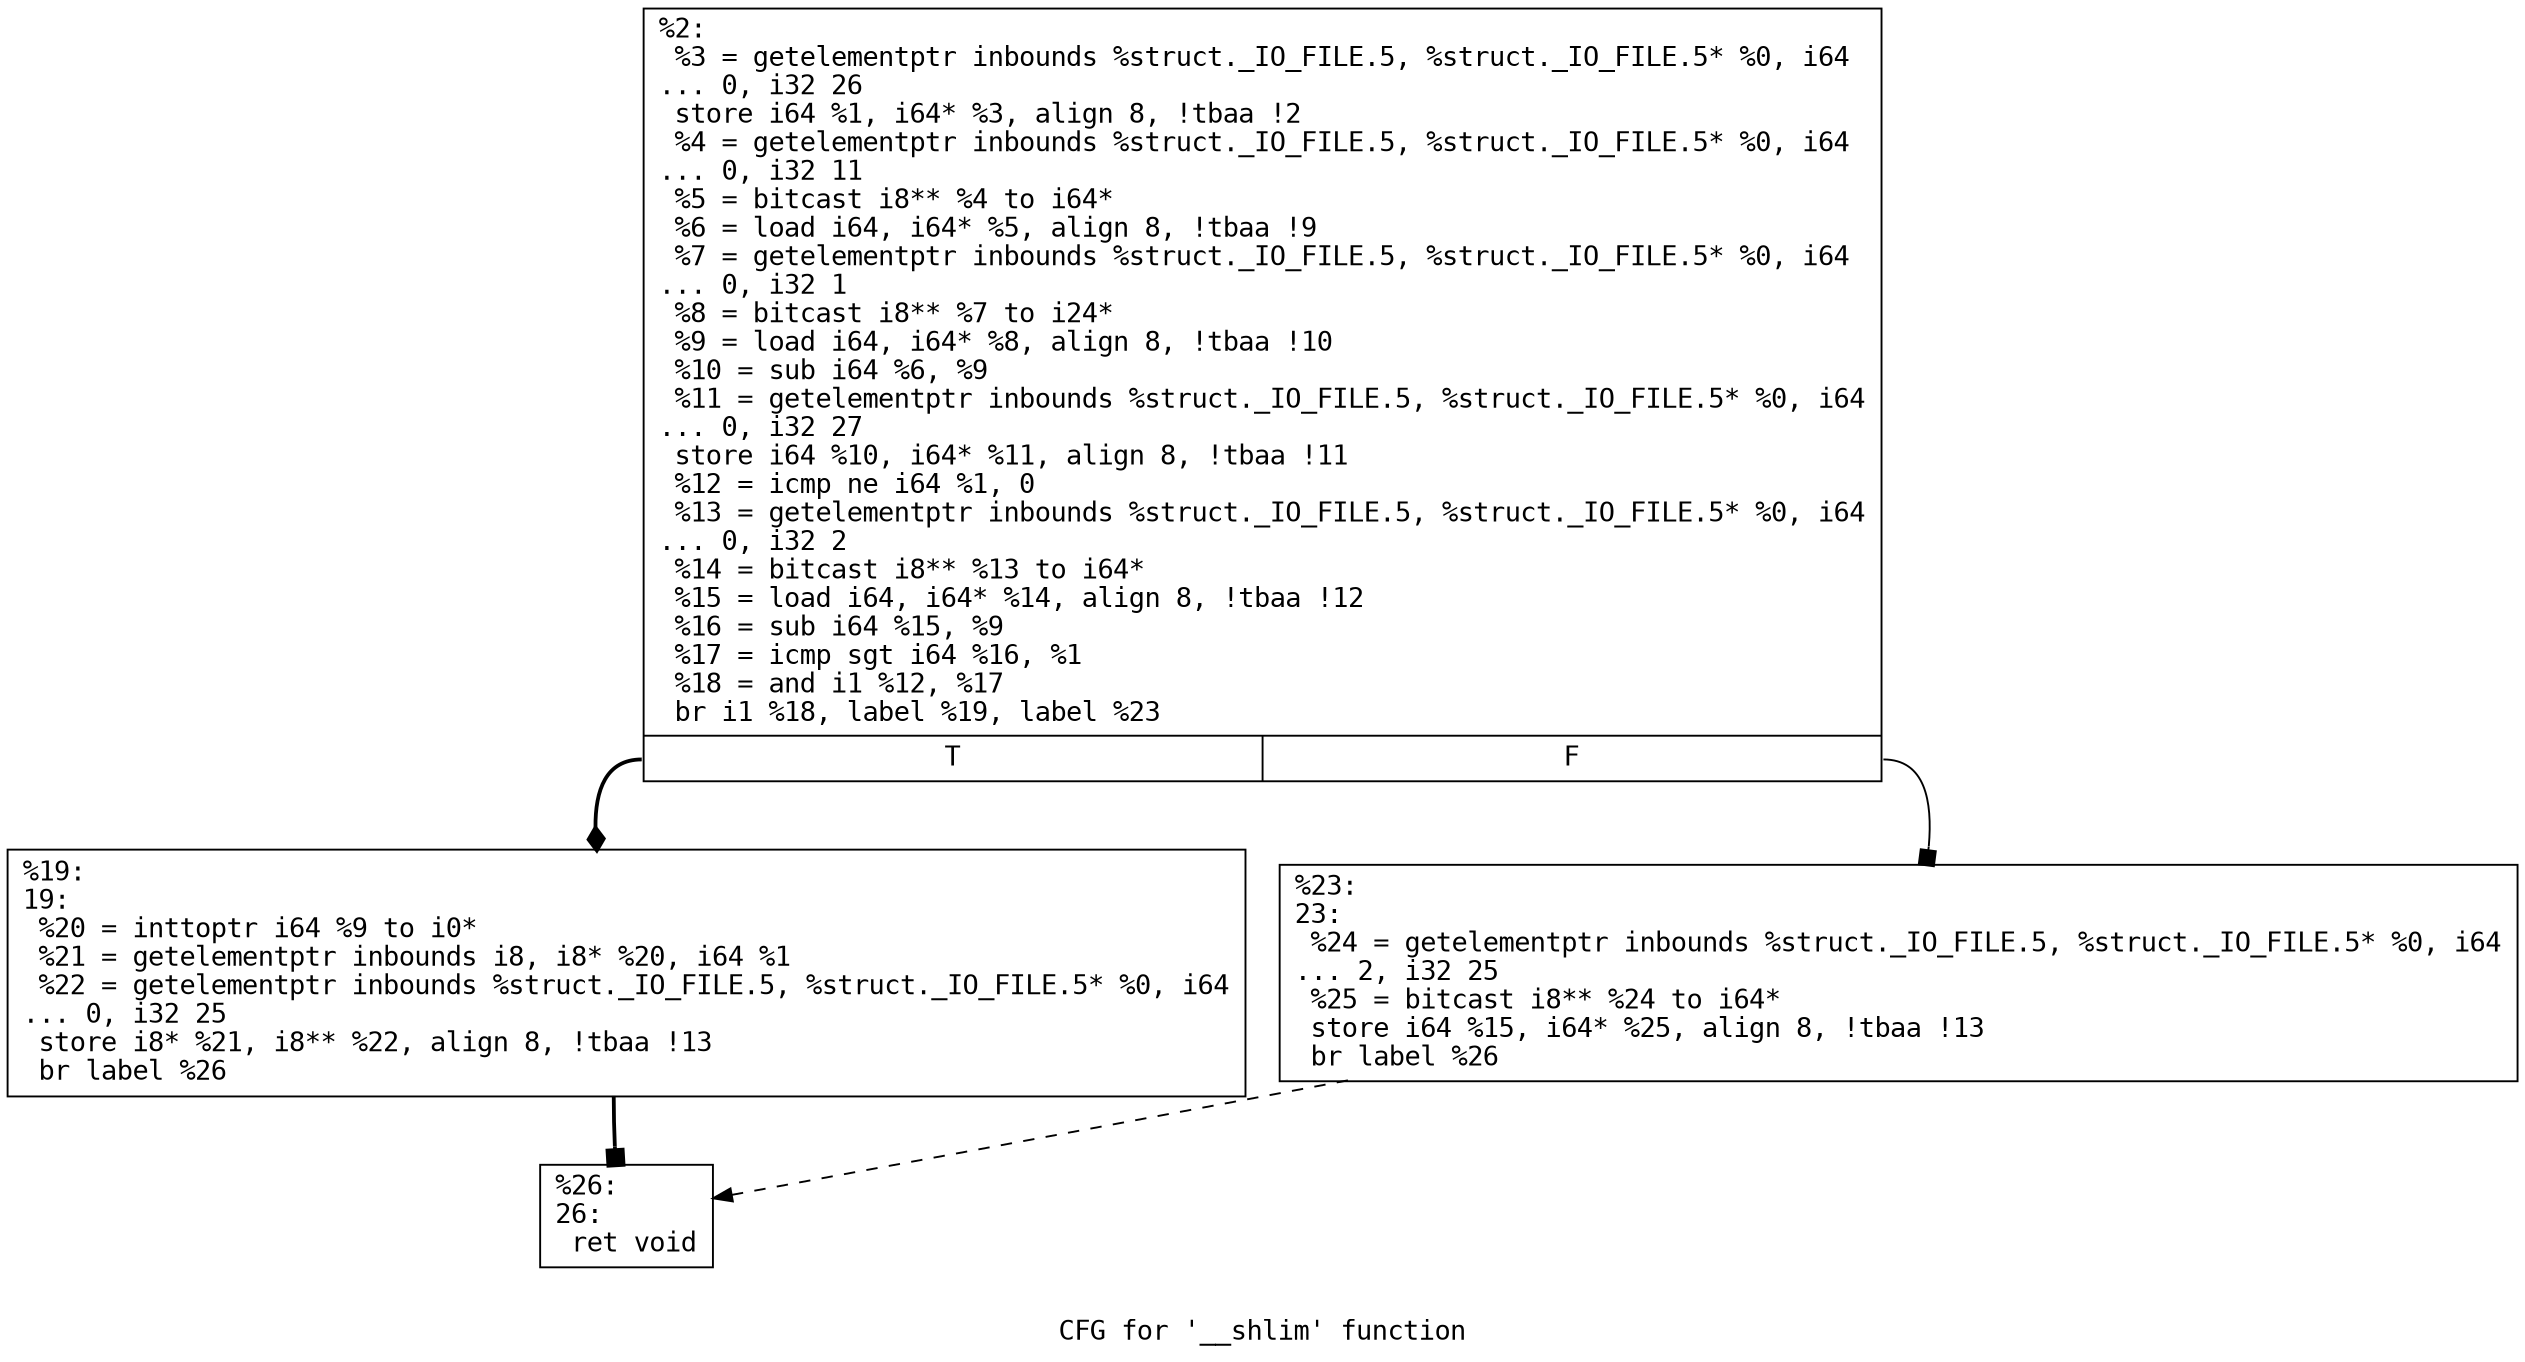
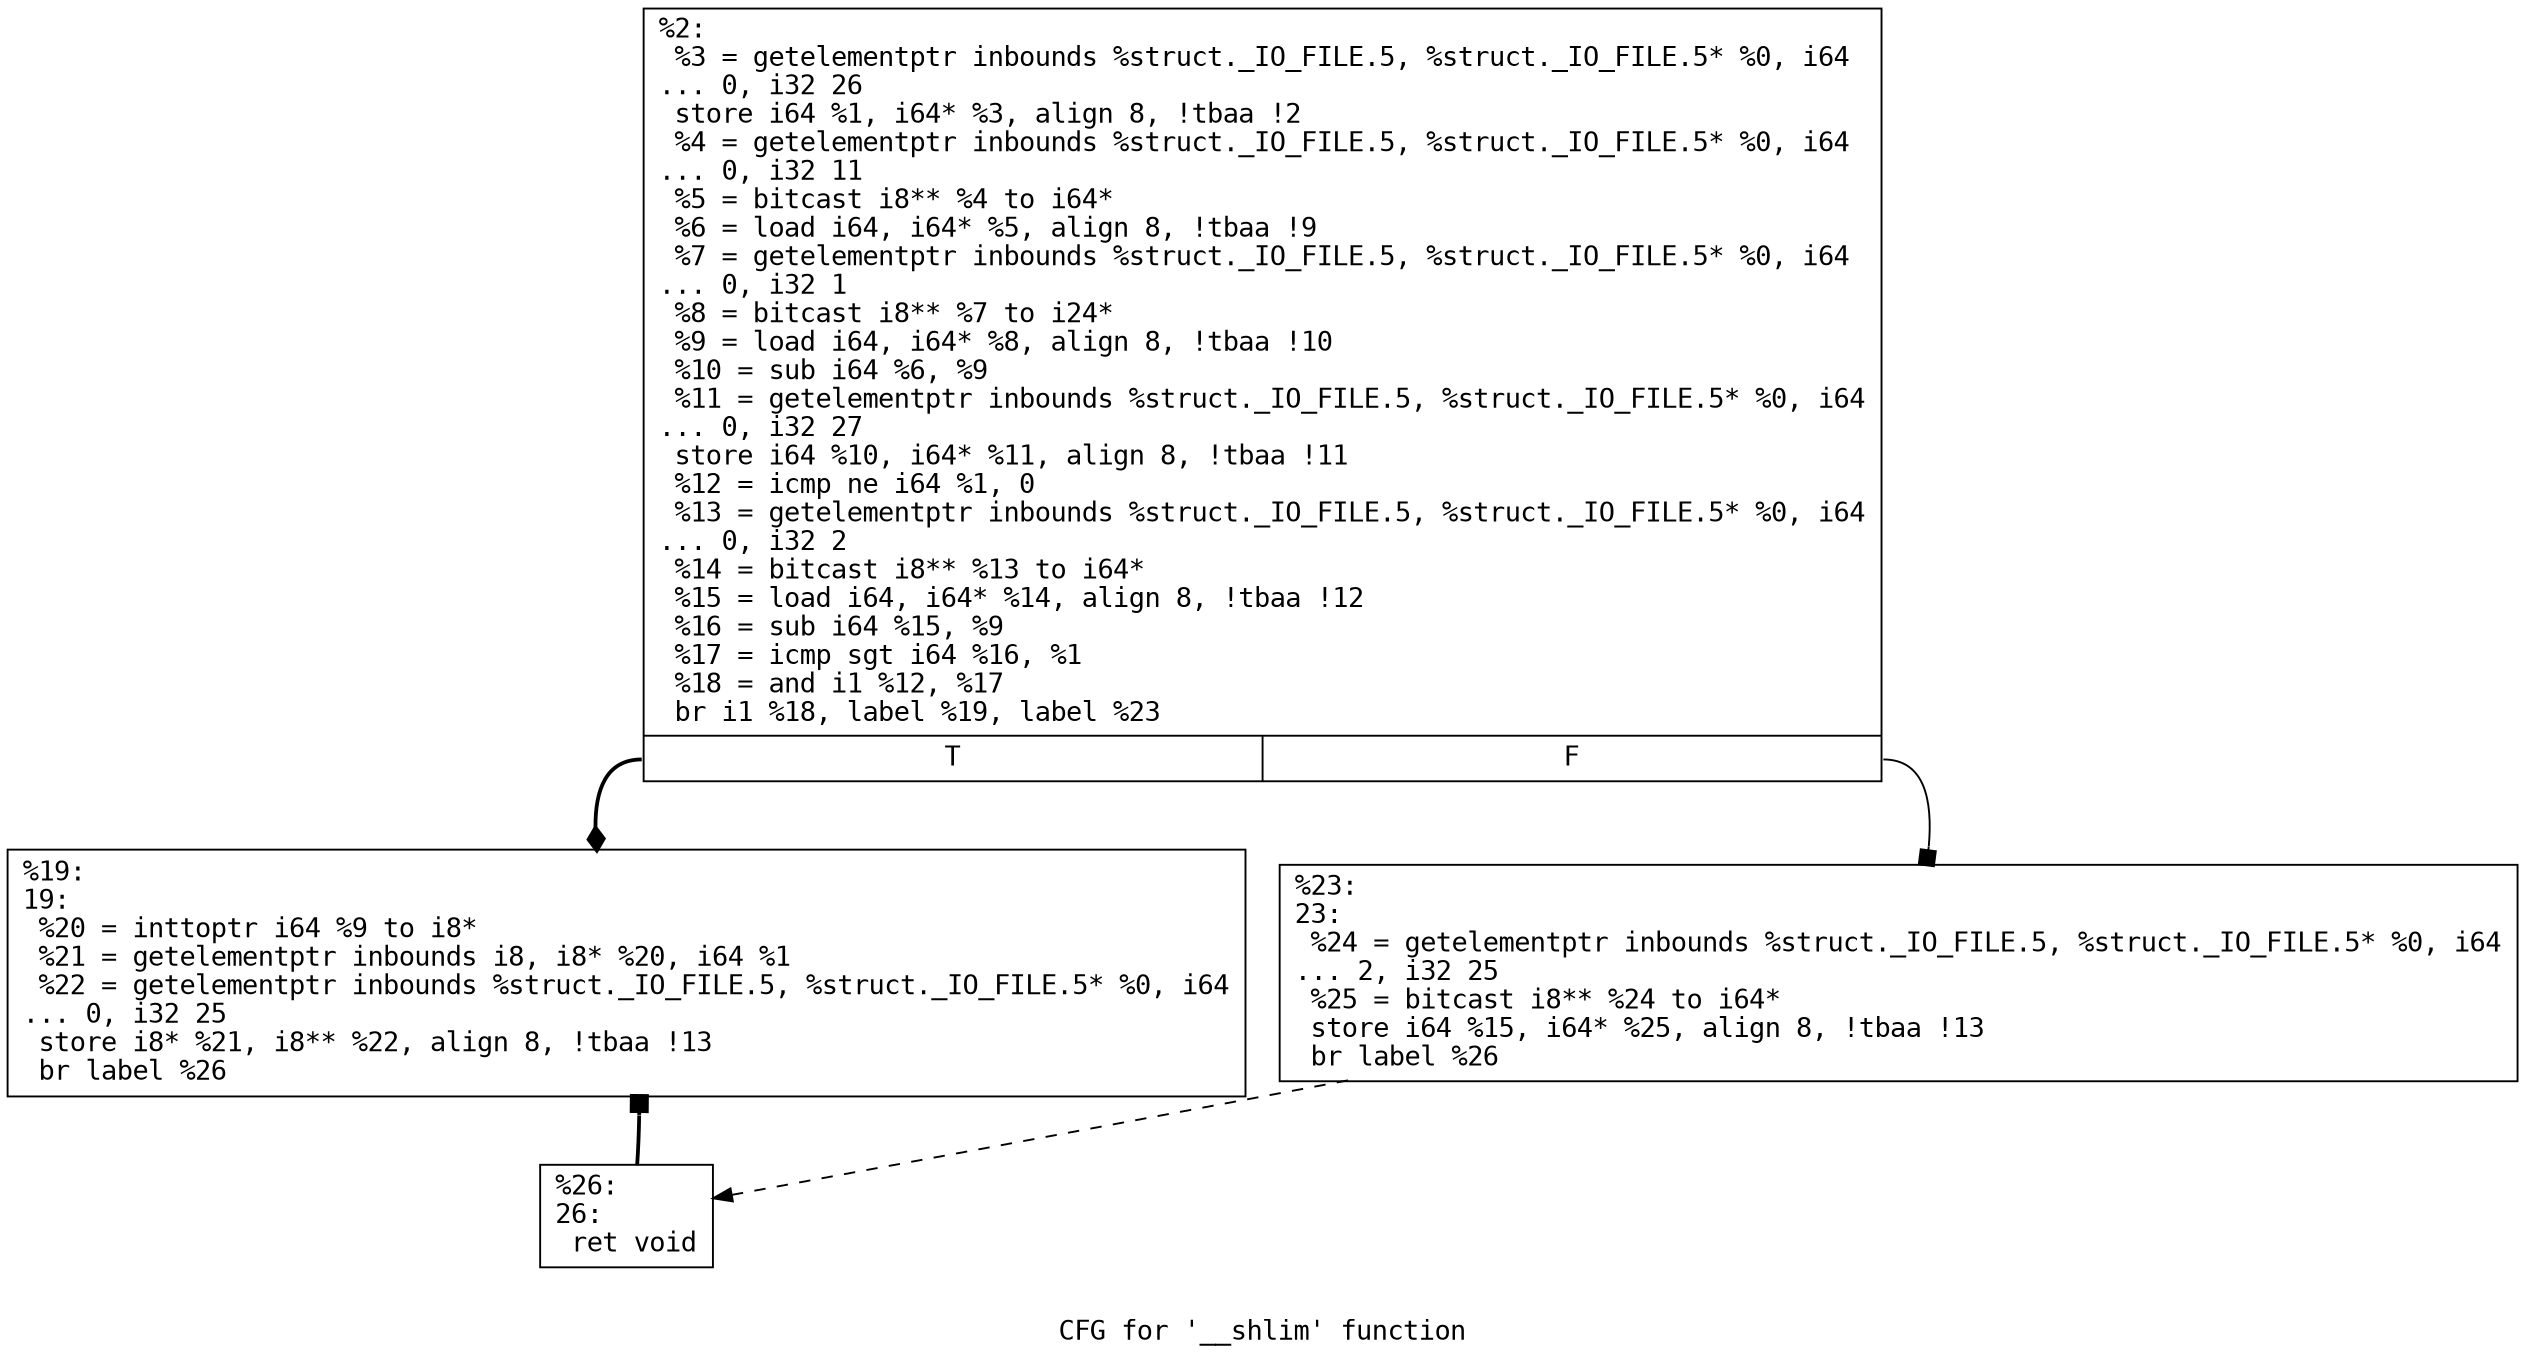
(251, 929) -> (251, 929)
(614, 1121) -> (638, 1140)
